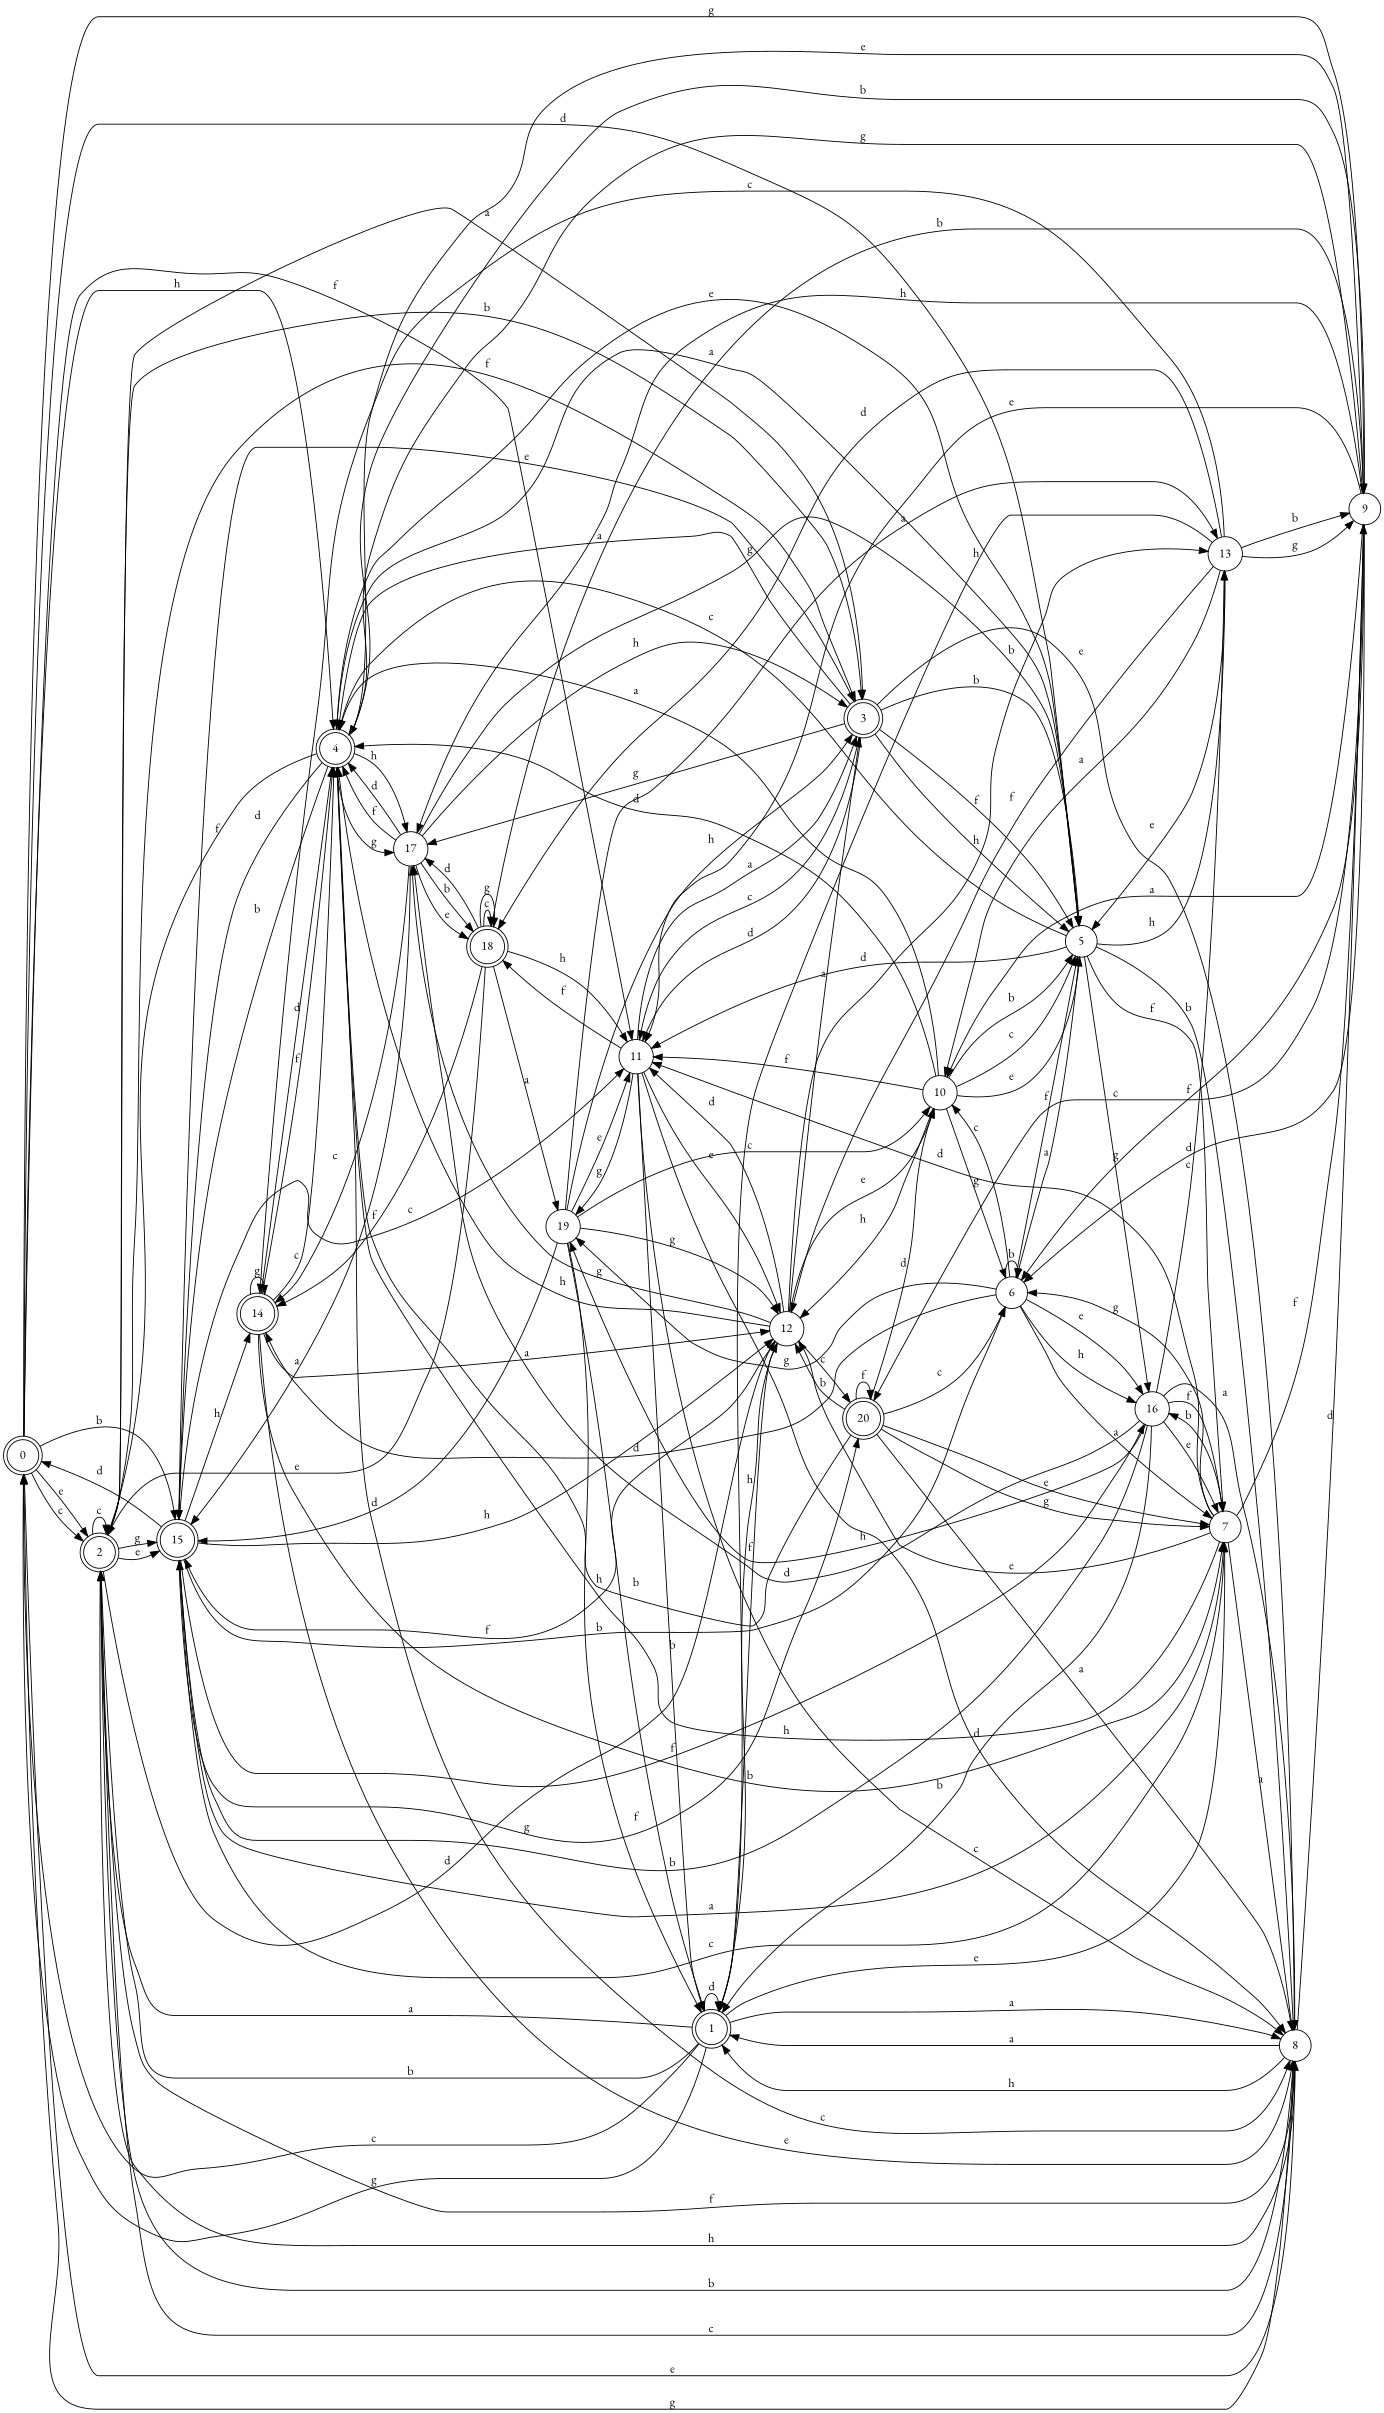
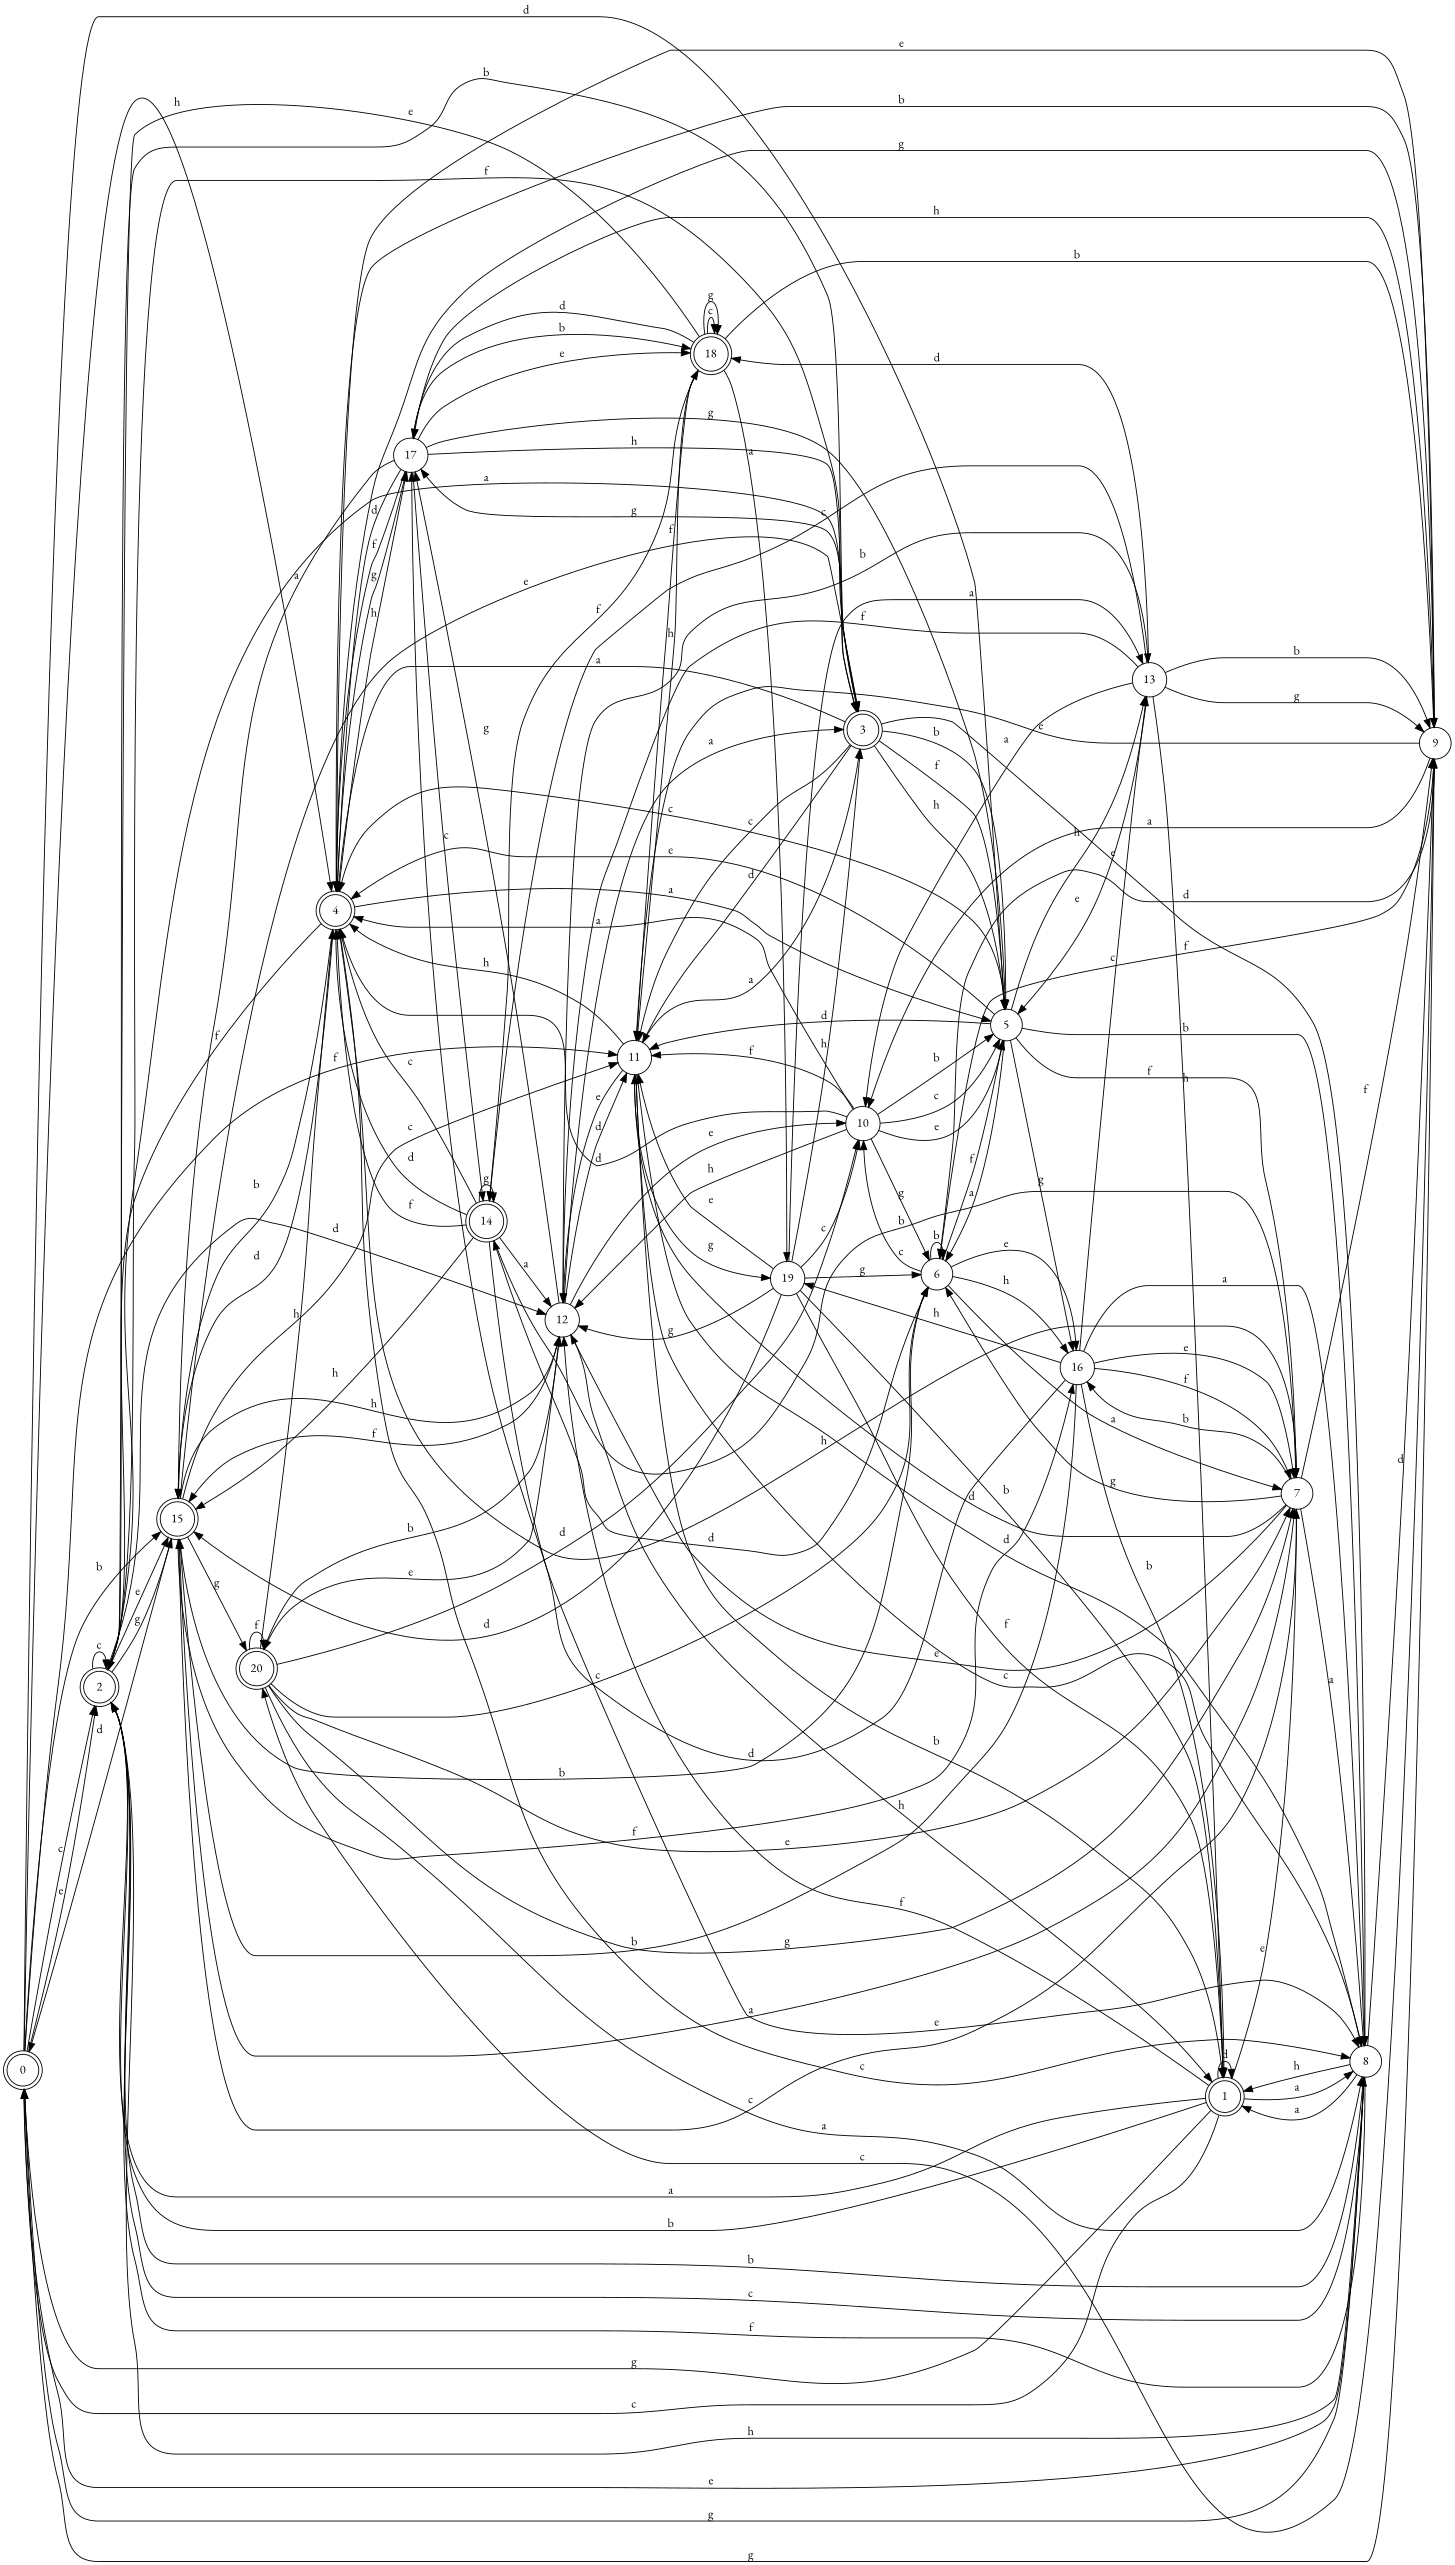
(441, 1160) -> (497, 973)
(823, 1359) -> (411, 1572)
(785, 1369) -> (858, 1276)
(216, 1431) -> (350, 1383)
